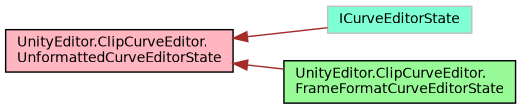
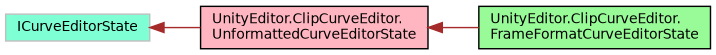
(288, 32) -> (182, 28)
